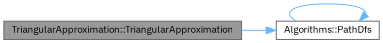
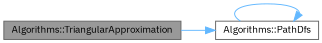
(123, 30) -> (92, 30)
